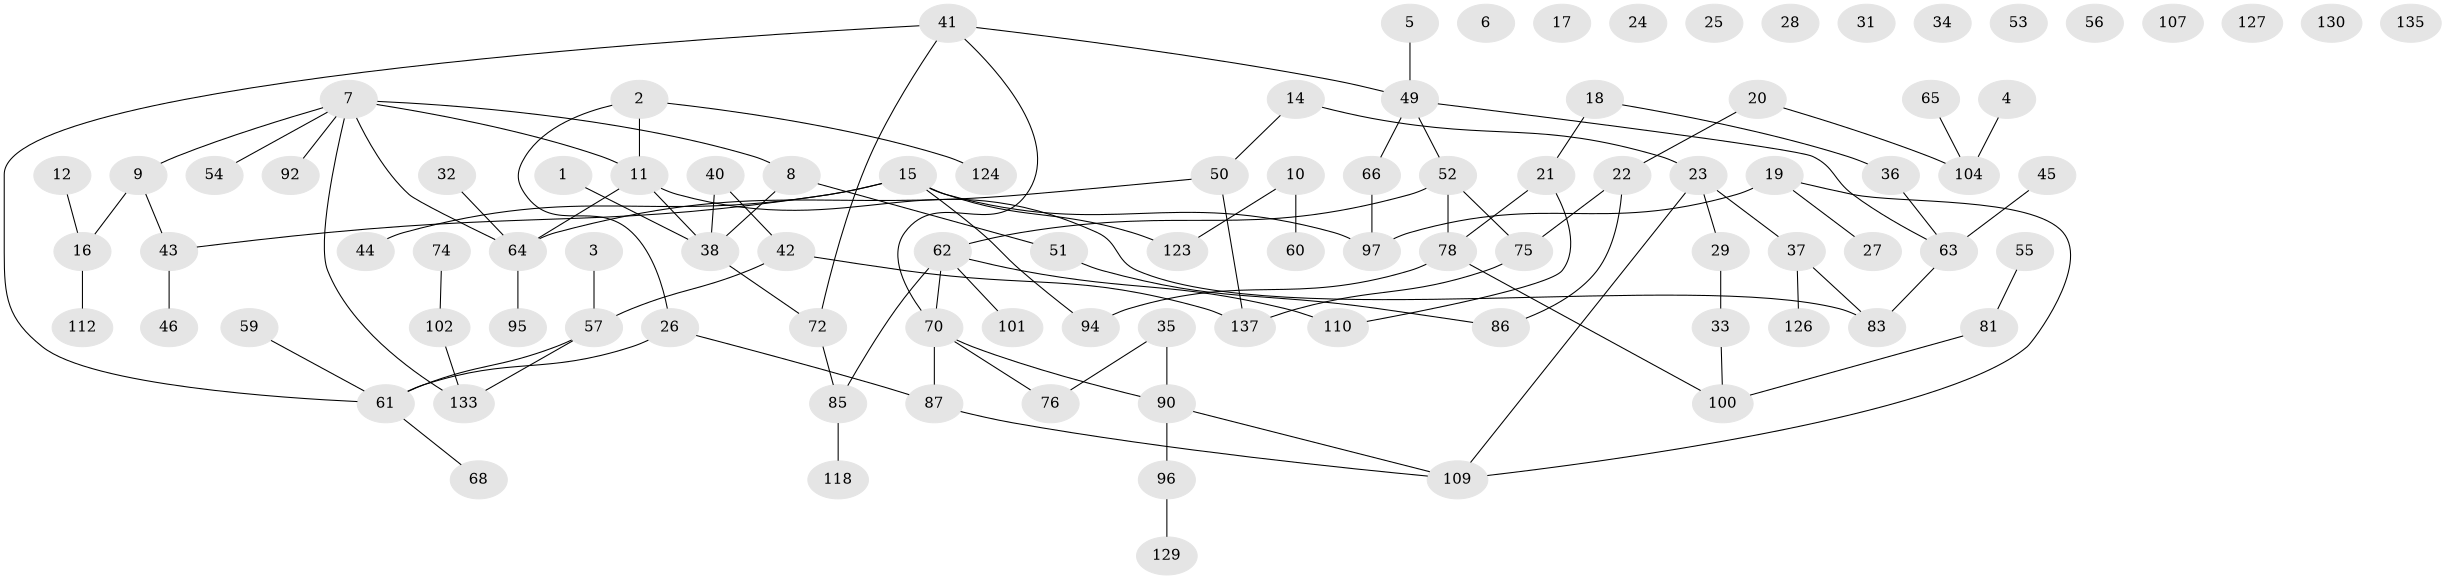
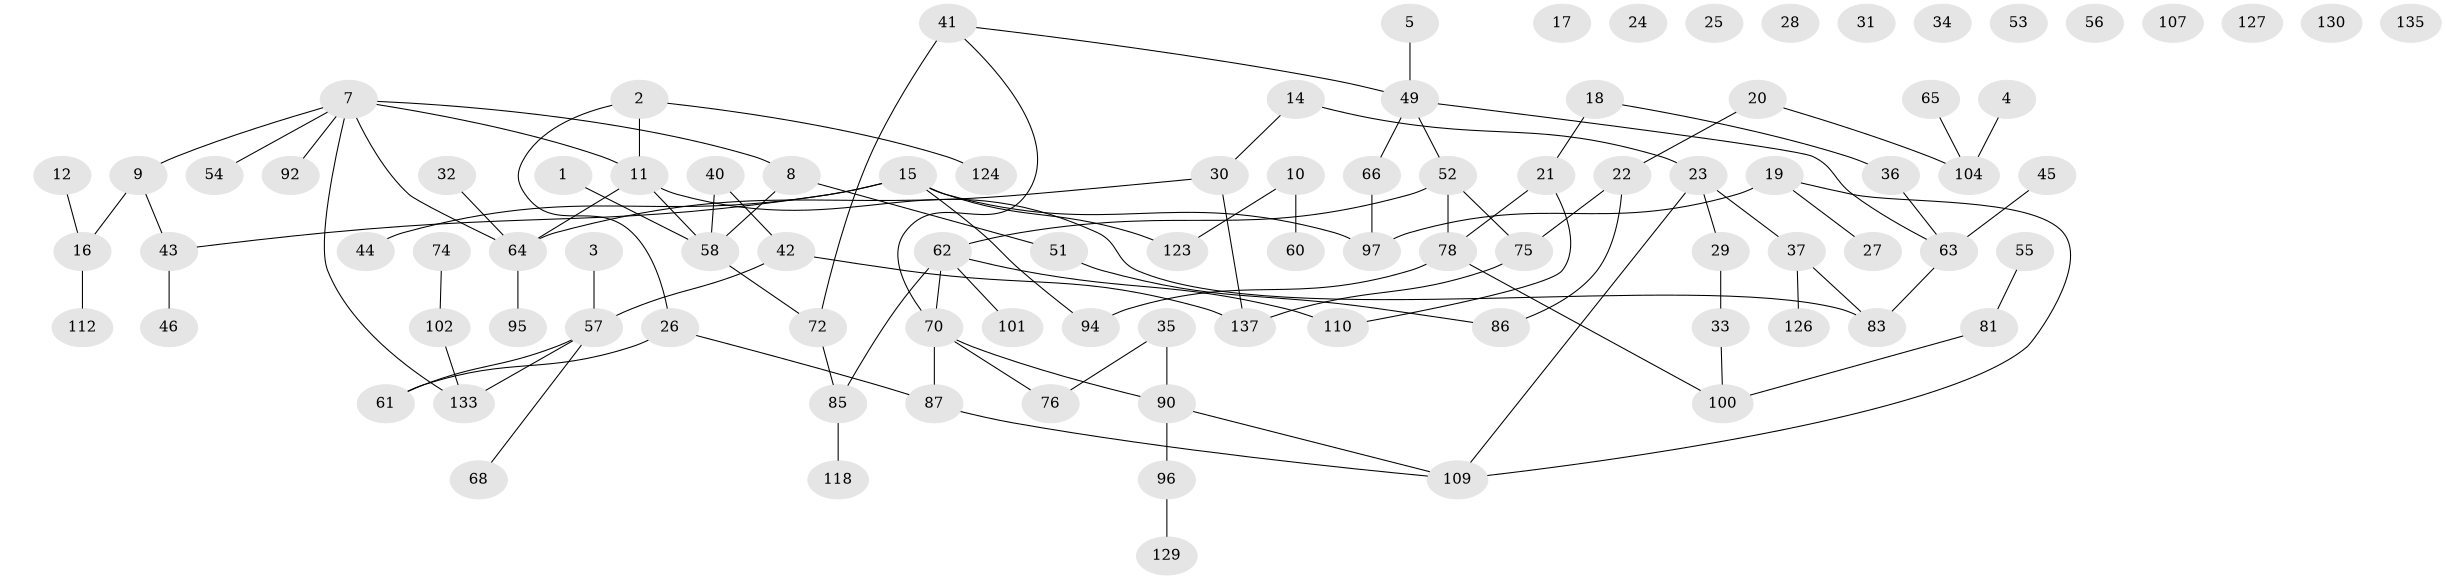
(1486, 23) -> none
(200, 98) -> none
(1220, 175) -> (1220, 175)
(710, 252) -> (710, 252)
(249, 328) -> none
(432, 442) -> (536, 404)
